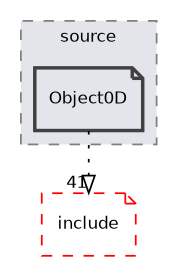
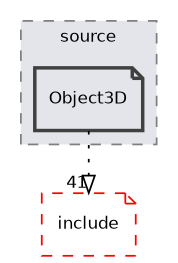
(89, 99) -> (89, 99)
